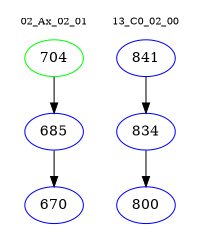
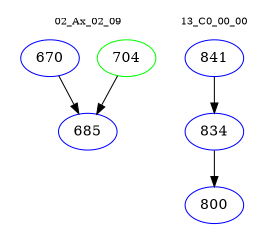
(54, 22) -> (88, 22)
(146, 22) -> (214, 22)
(54, 163) -> (66, 90)
